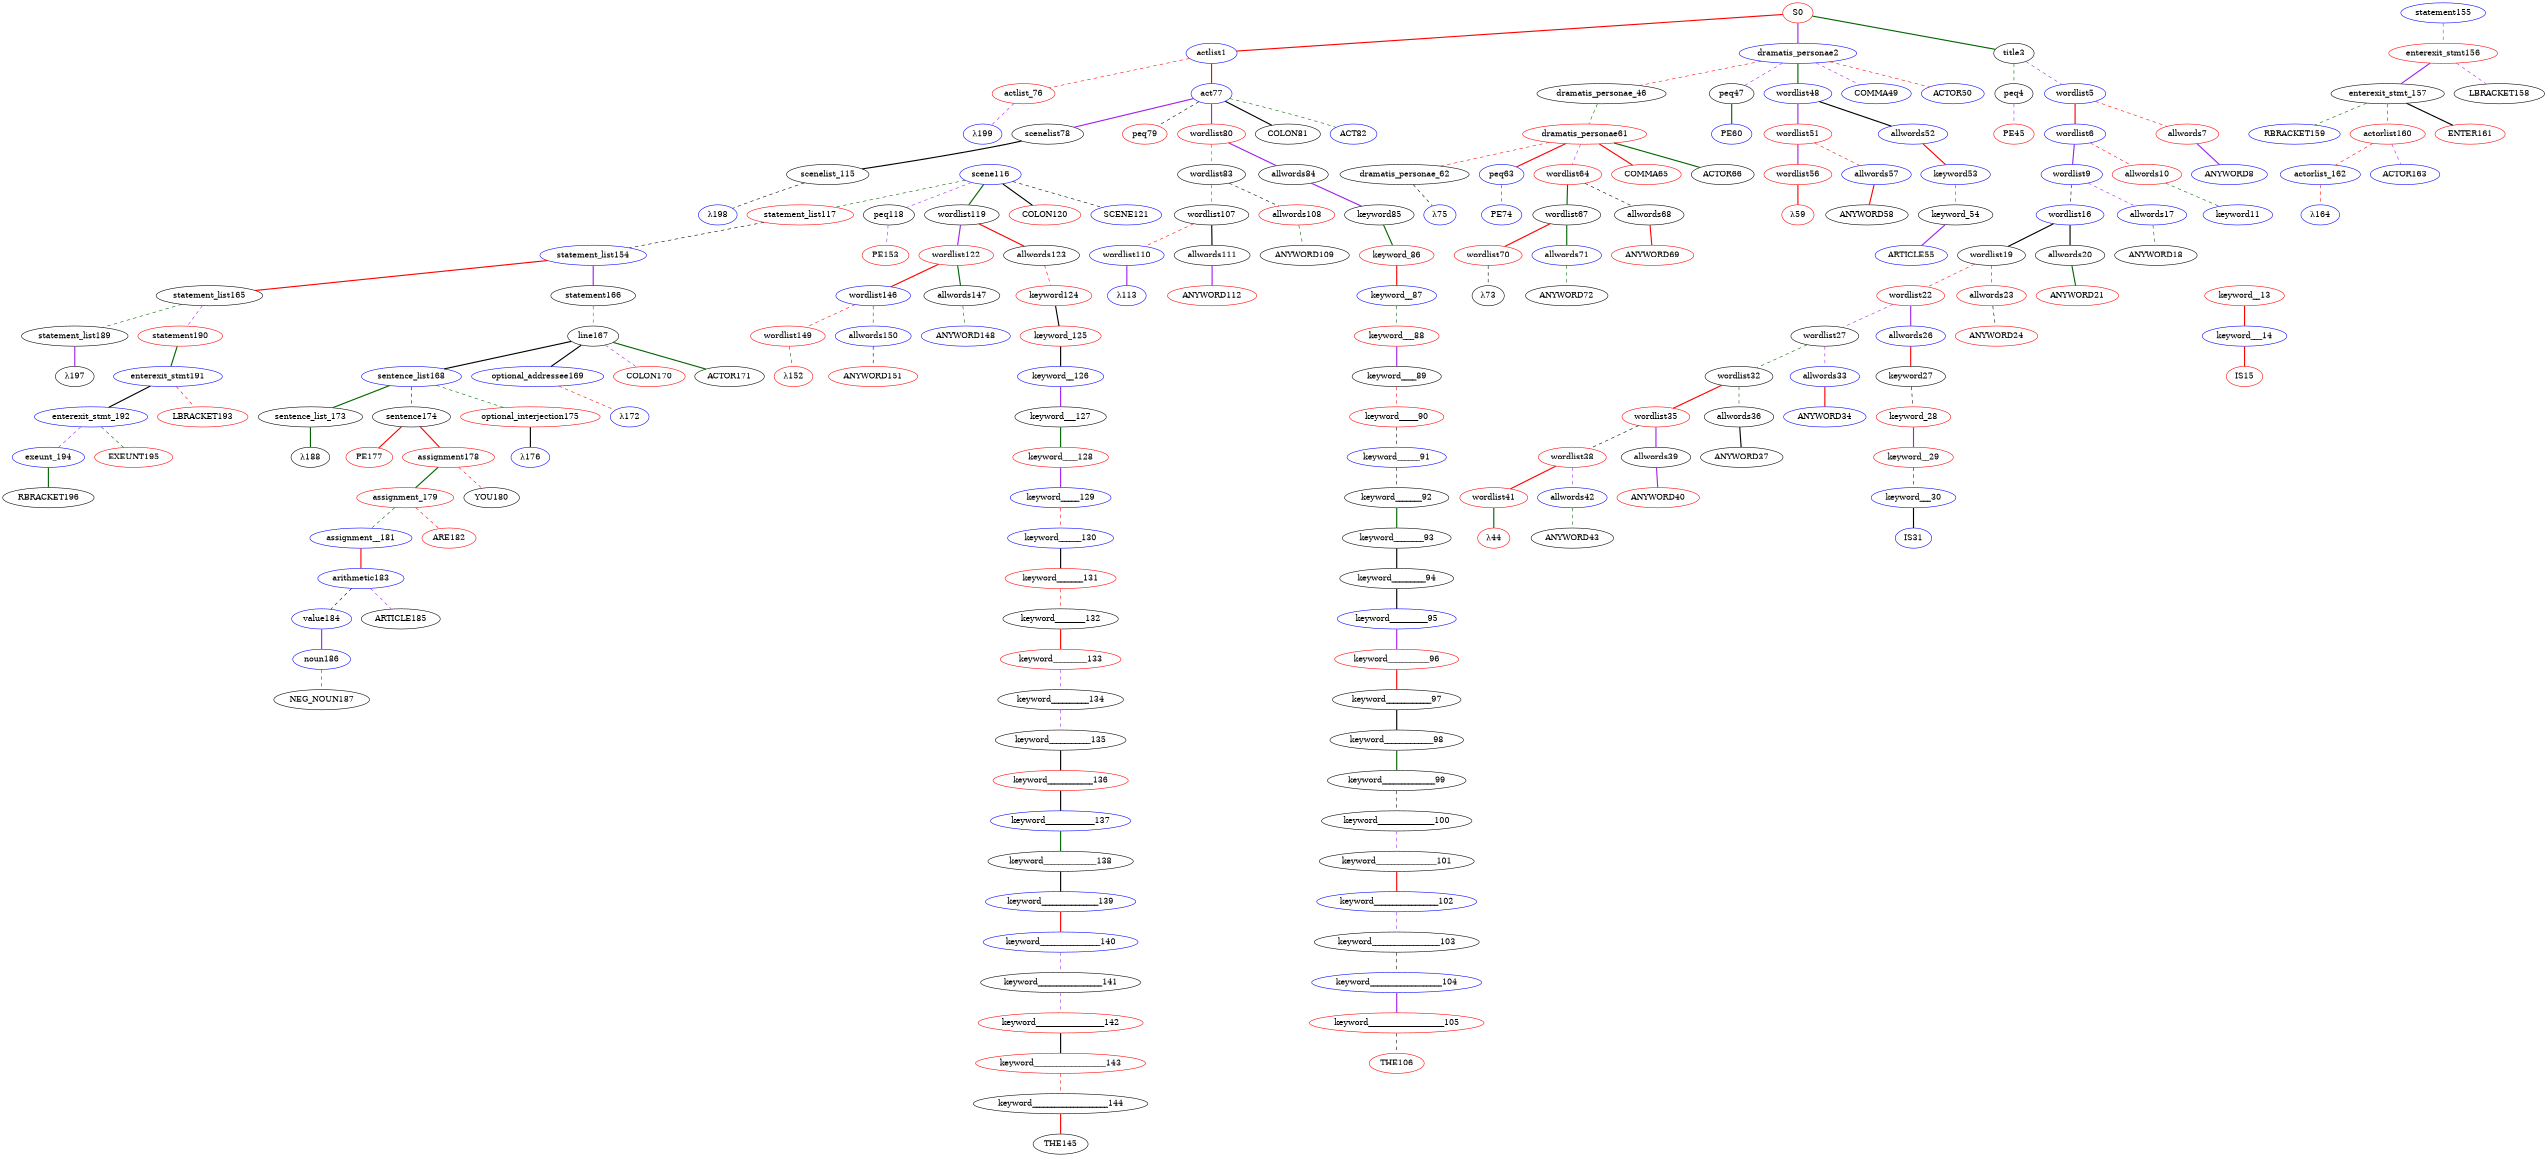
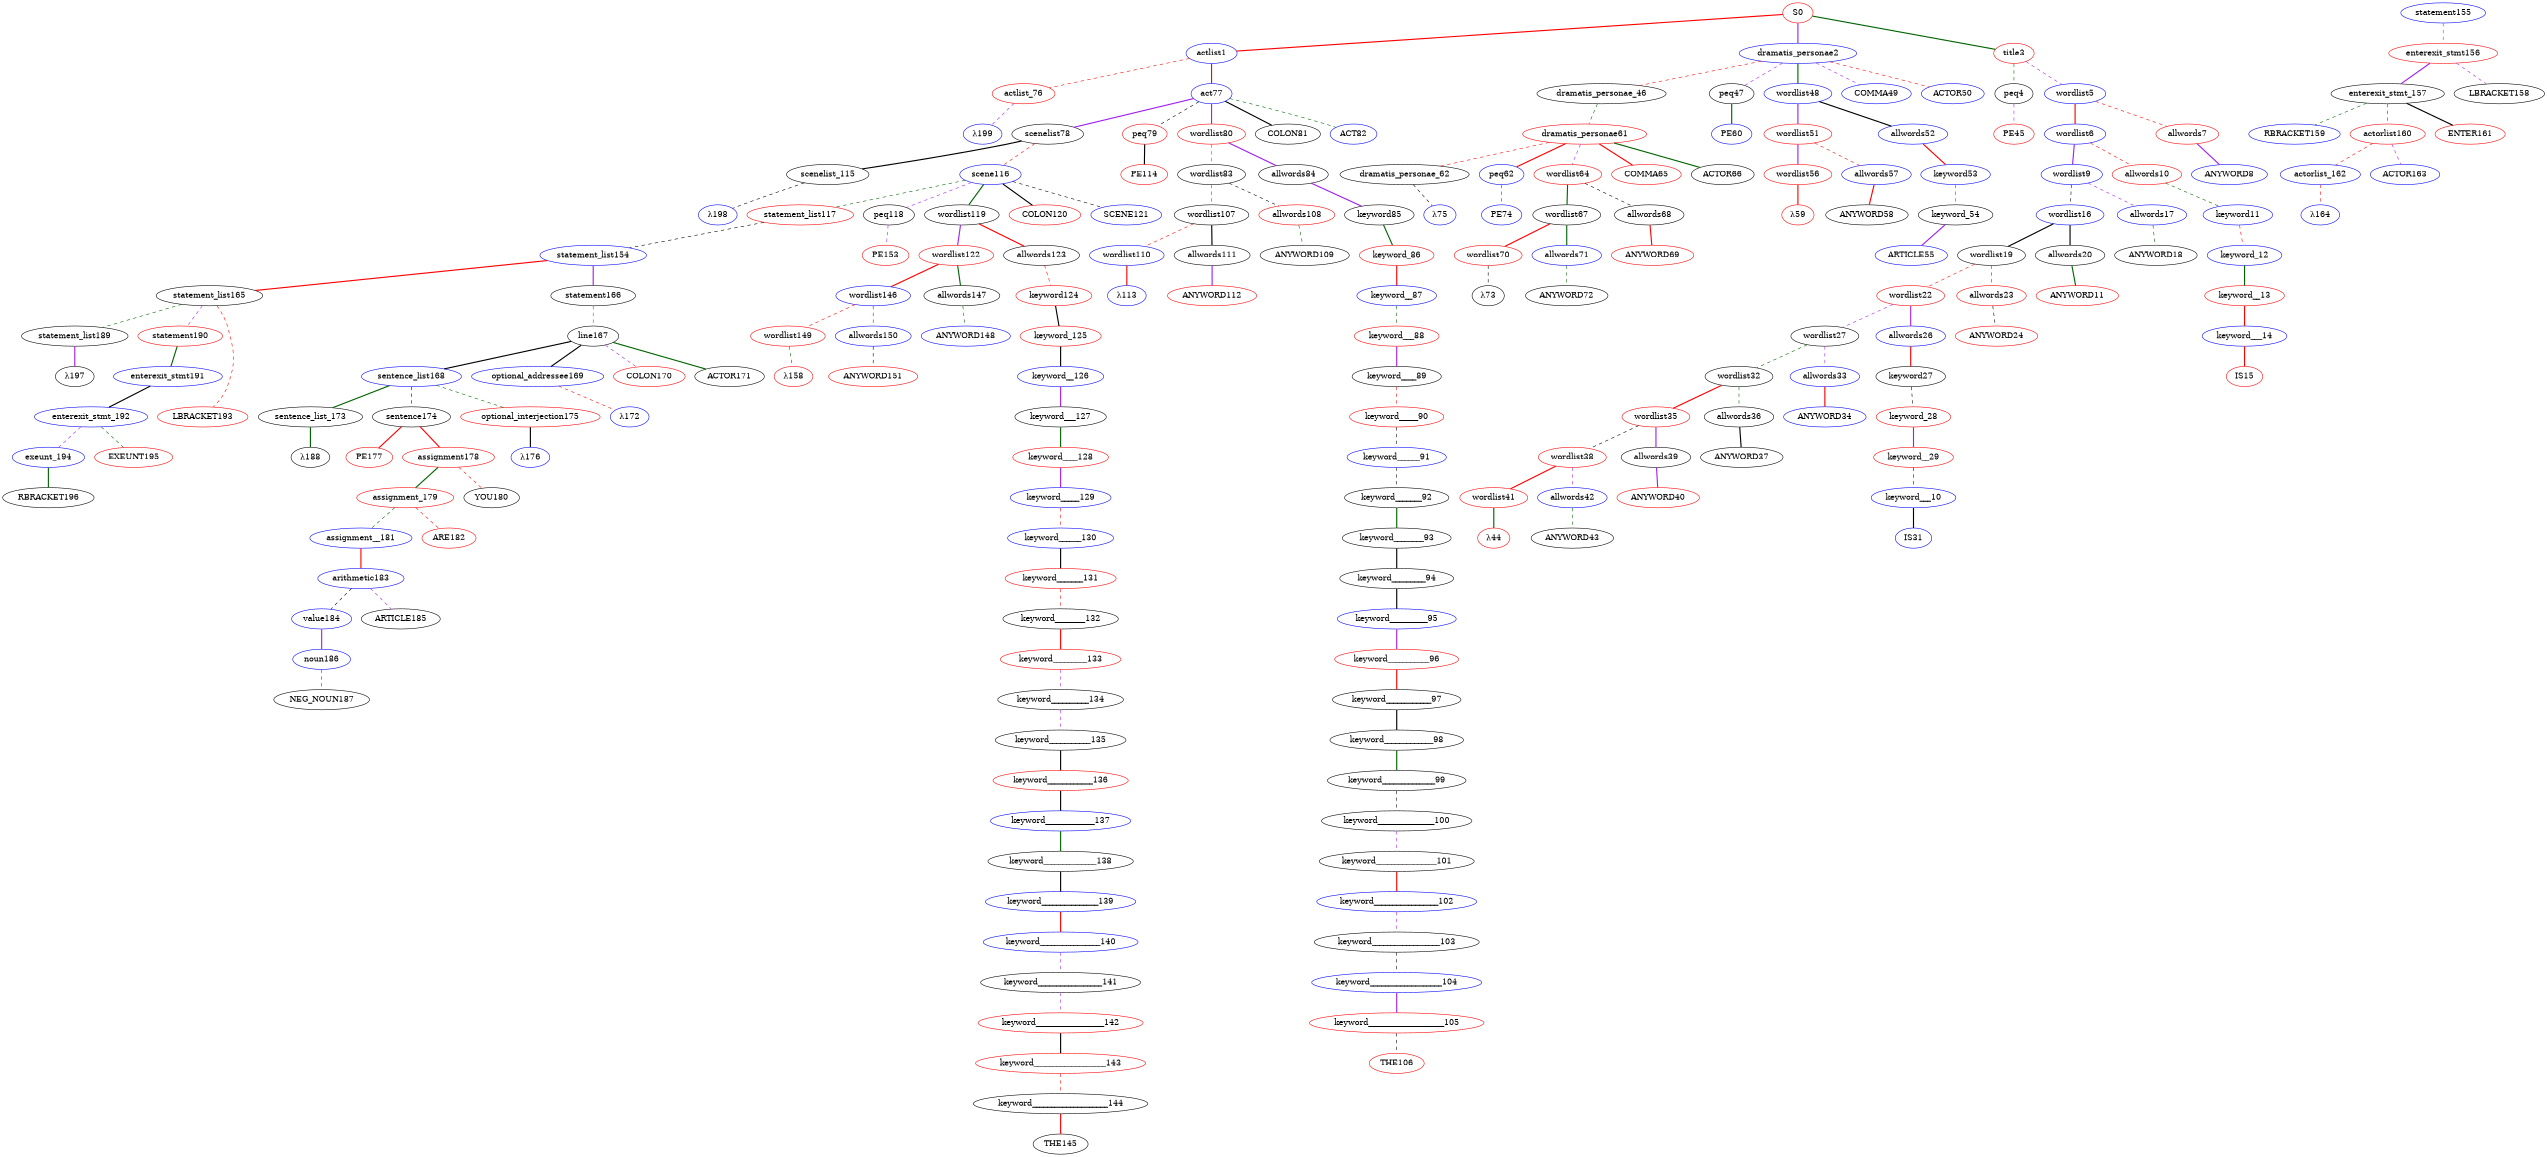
(2014, 53) -> (2014, 53)
none -> (1019, 154)
none -> (1144, 175)
(1502, 175) -> (1502, 175)
none -> (2245, 255)
(1127, 276) -> (1127, 276)
(2077, 296) -> (2077, 296)
(794, 377) -> (794, 377)
(185, 397) -> (233, 357)
(1914, 498) -> (1914, 498)
